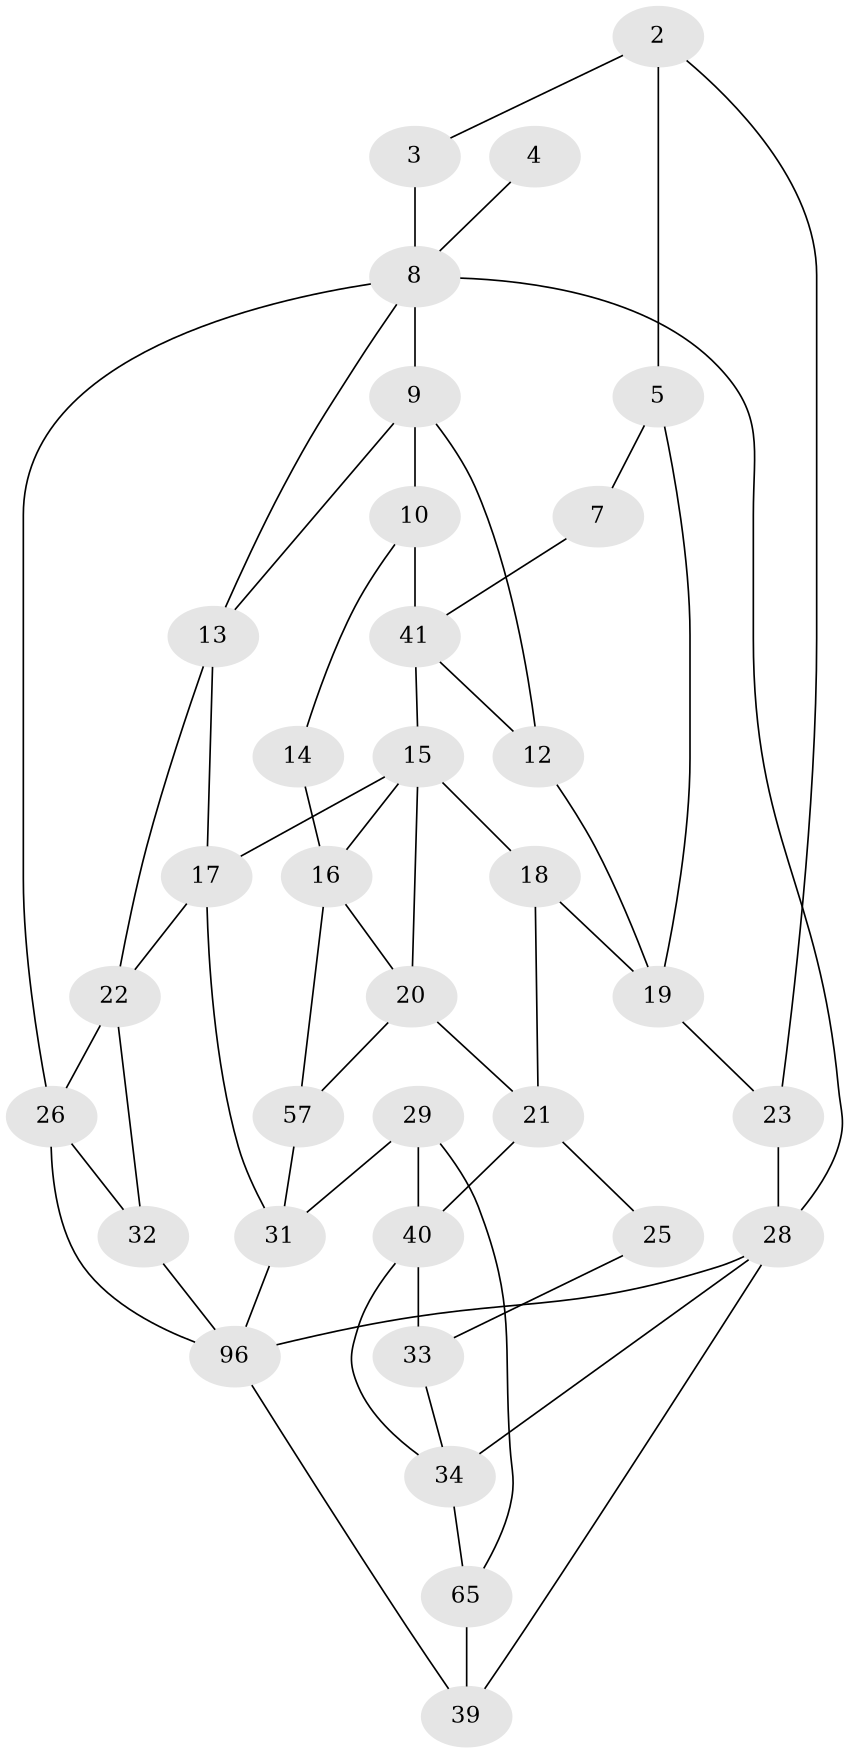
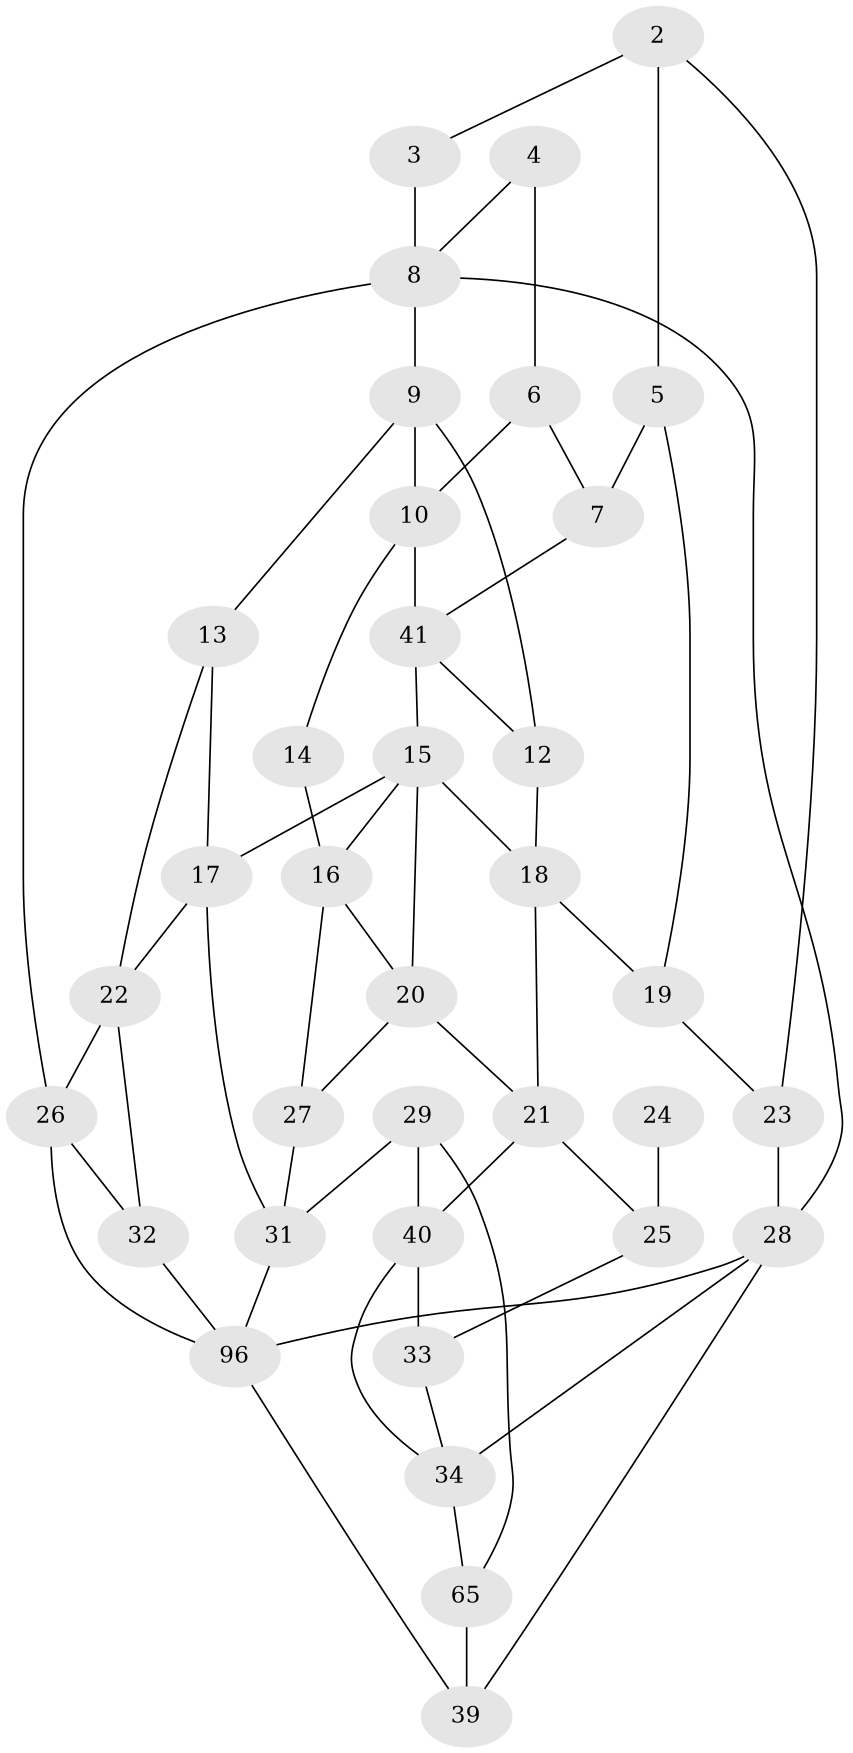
none -> (535, 397)
(303, 451) -> none
(608, 873) -> (537, 817)
(298, 1117) -> (298, 1117)
none -> (658, 1117)
